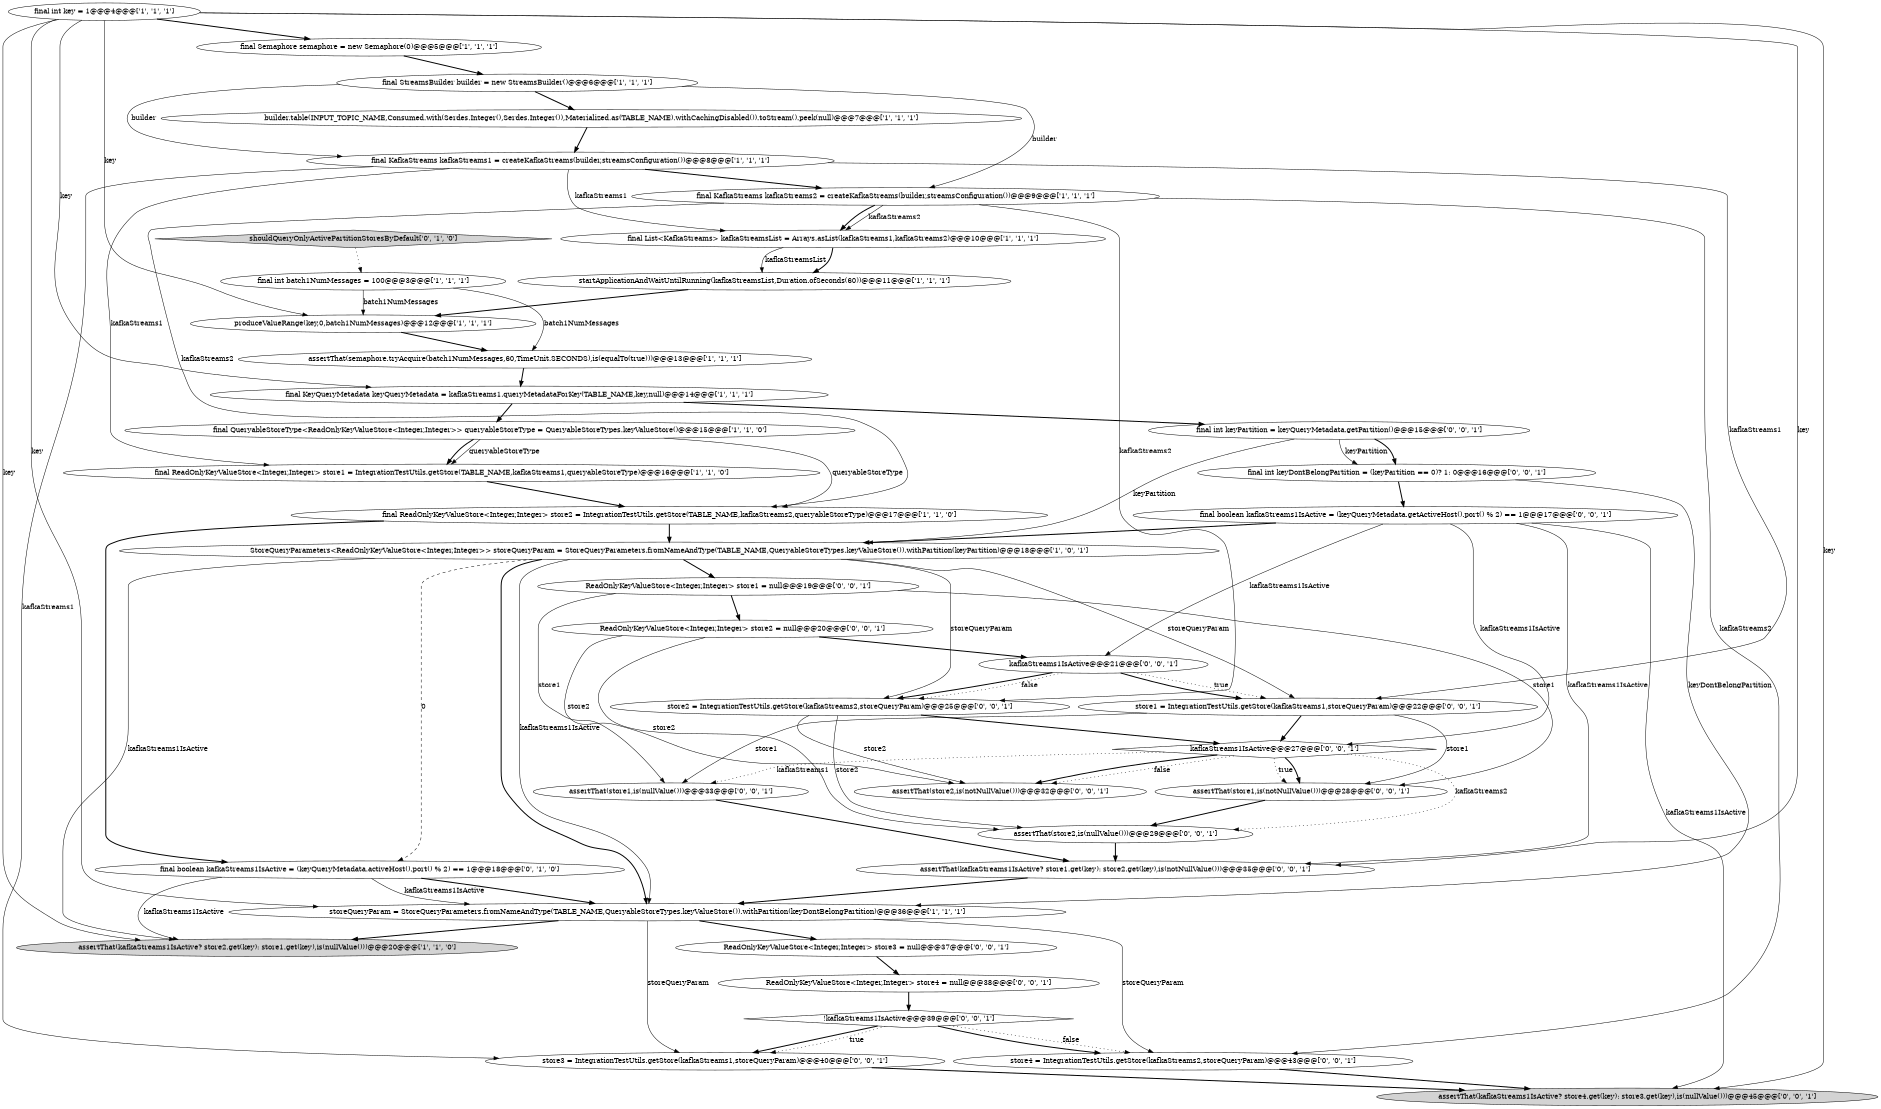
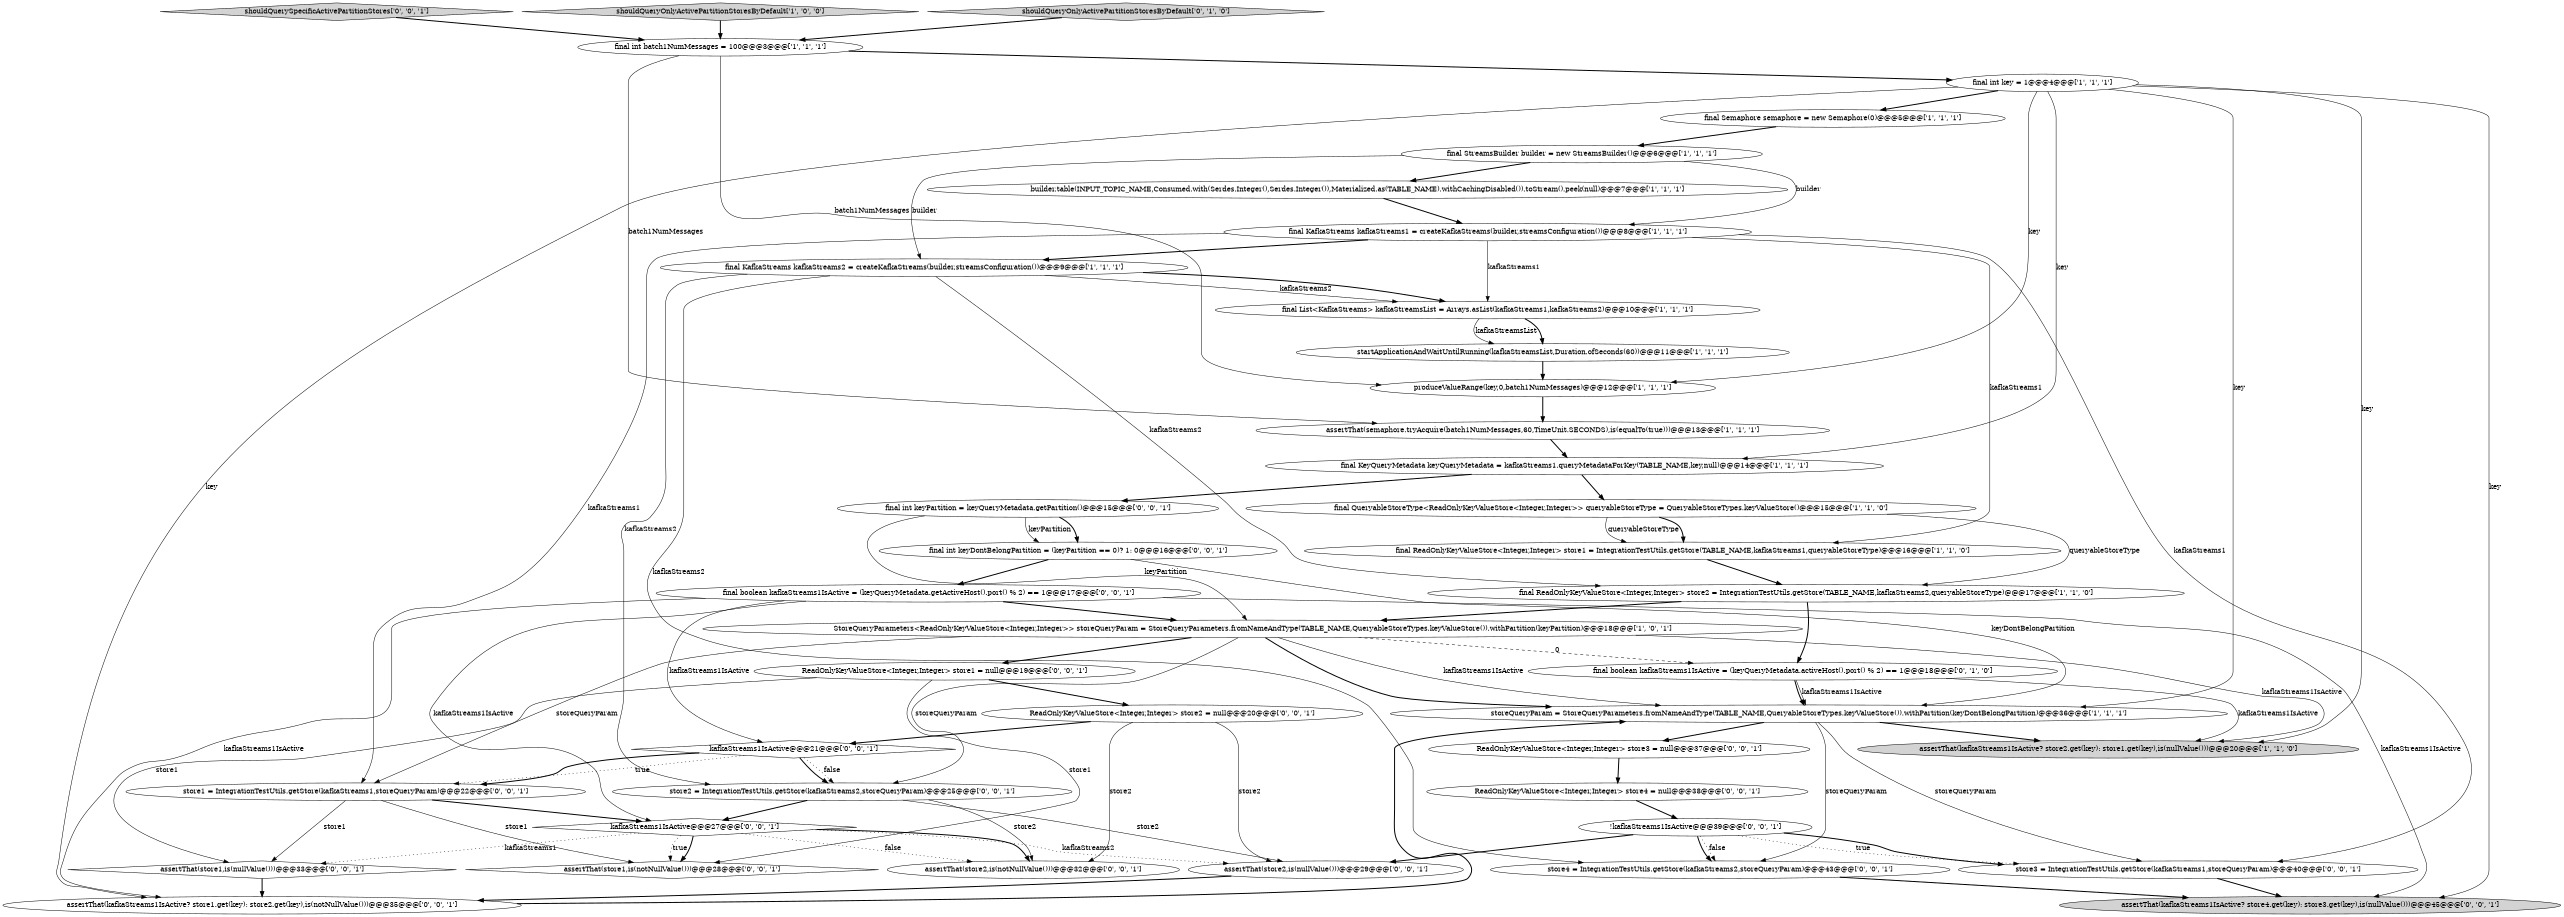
none -> (337, 12)
none -> (720, 12)
none -> (1398, 66)
(358, 258) -> (934, 29)
(1093, 664) -> (794, 749)
(671, 792) -> (262, 870)
(1301, 792) -> (672, 870)
(1211, 812) -> (1514, 848)
(909, 1019) -> (1695, 827)
